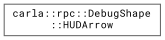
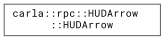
(82, 20) -> (82, 20)
